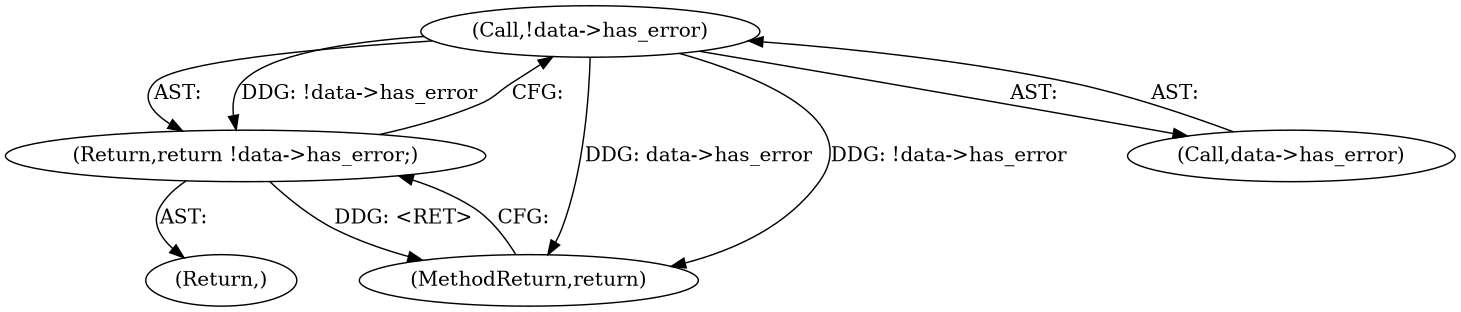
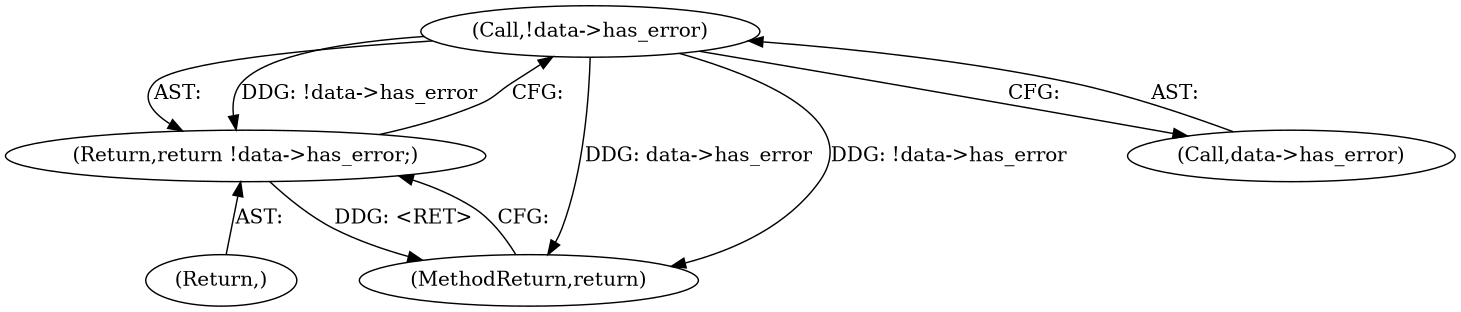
(1037, 94) -> (1037, 94)
(158, 212) -> (232, 225)
